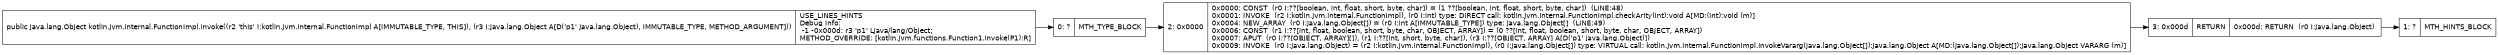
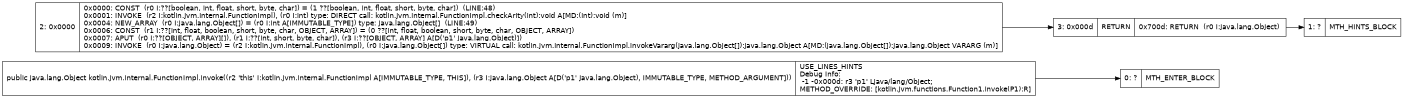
(1110, 27) -> (1180, 78)
(1152, 27) -> none
(2305, 27) -> (1210, 27)
